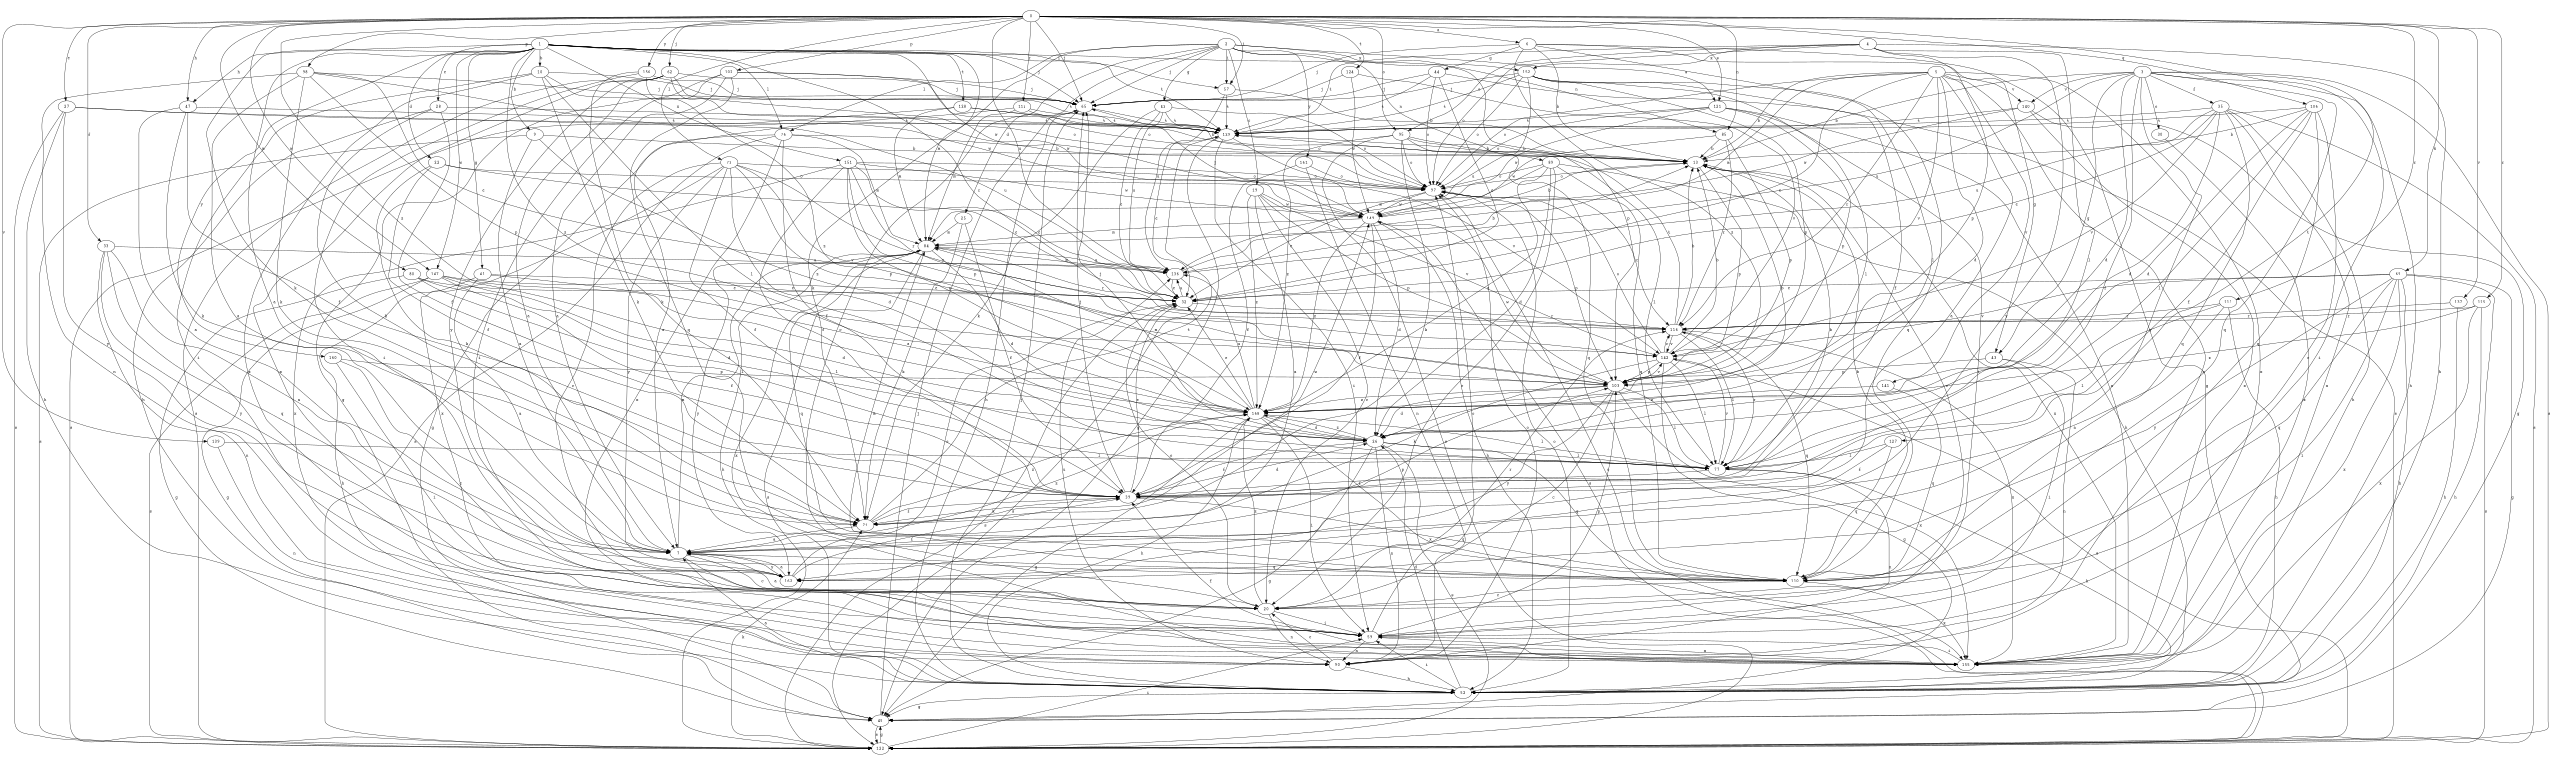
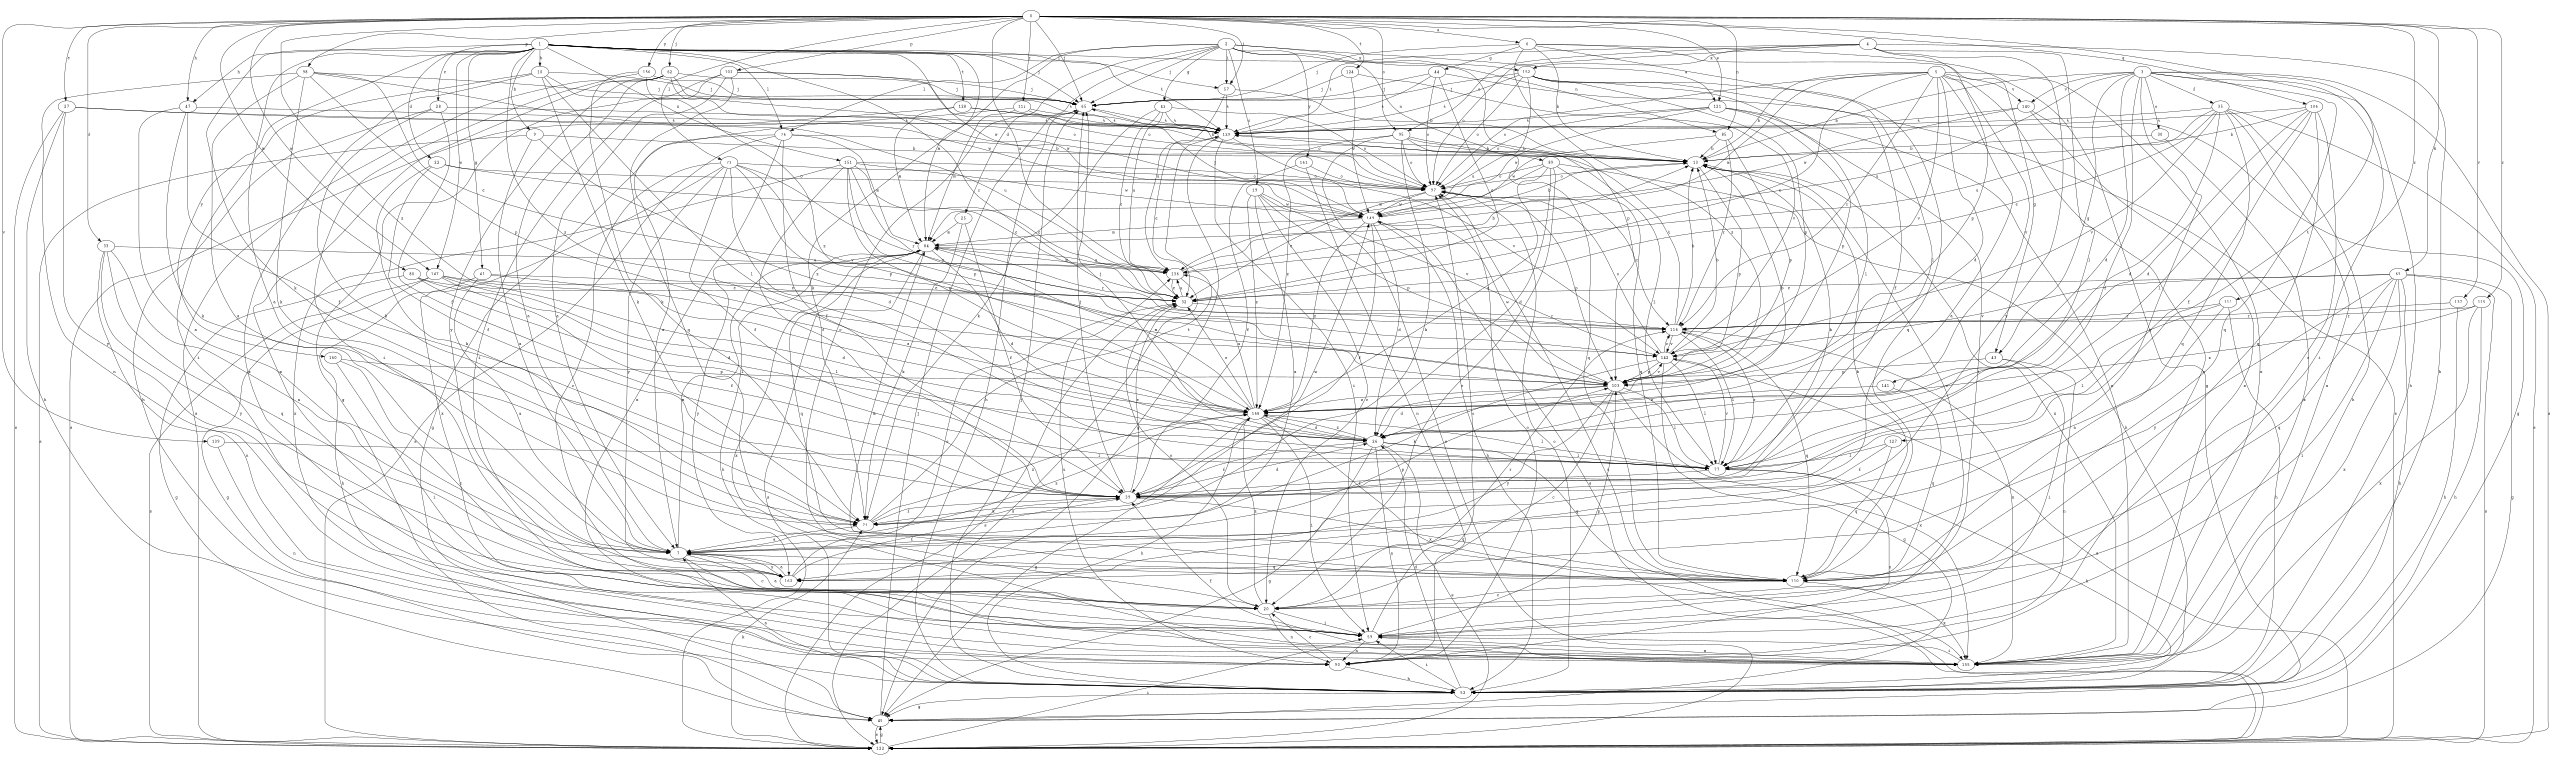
none -> (1929, 145)
